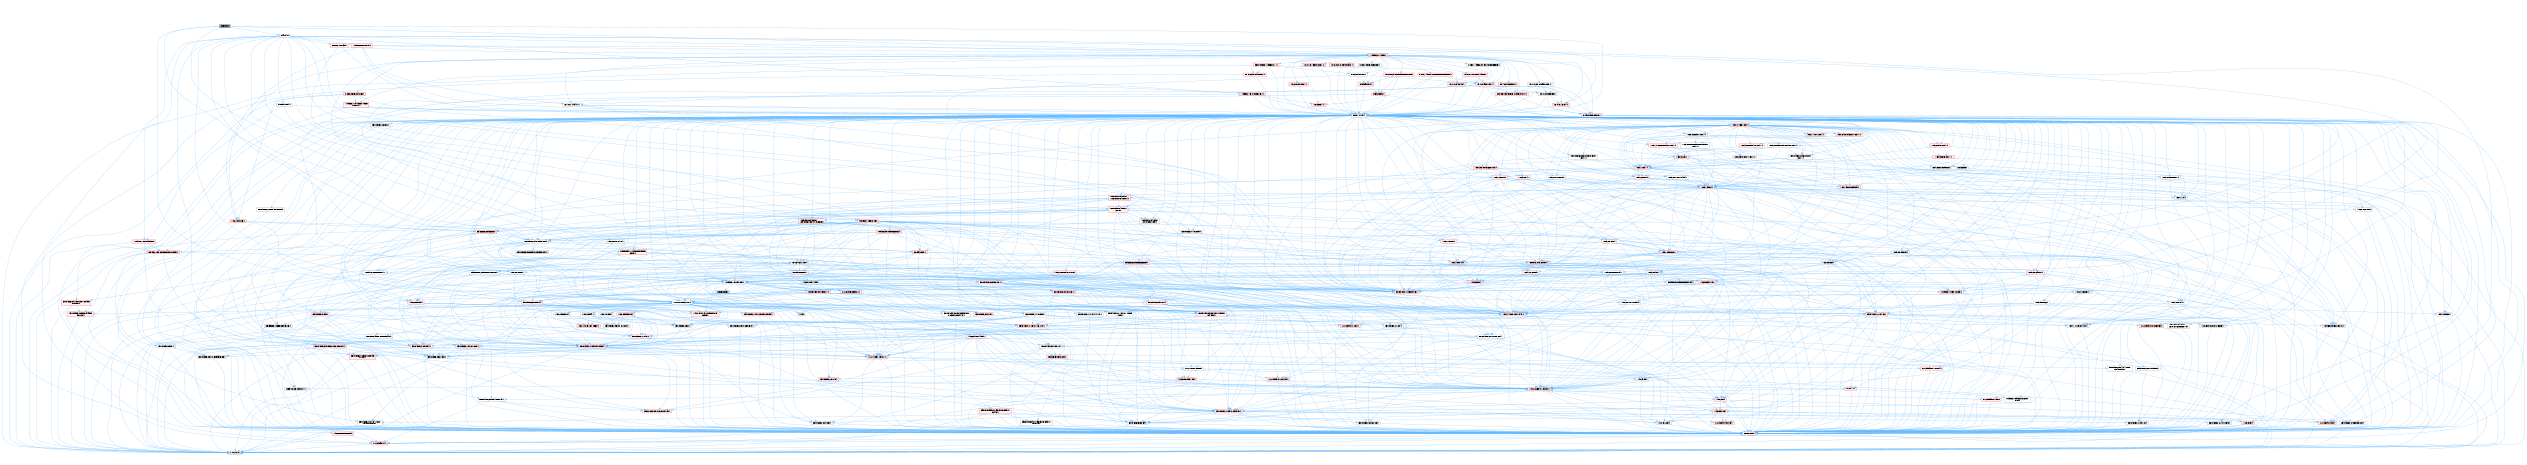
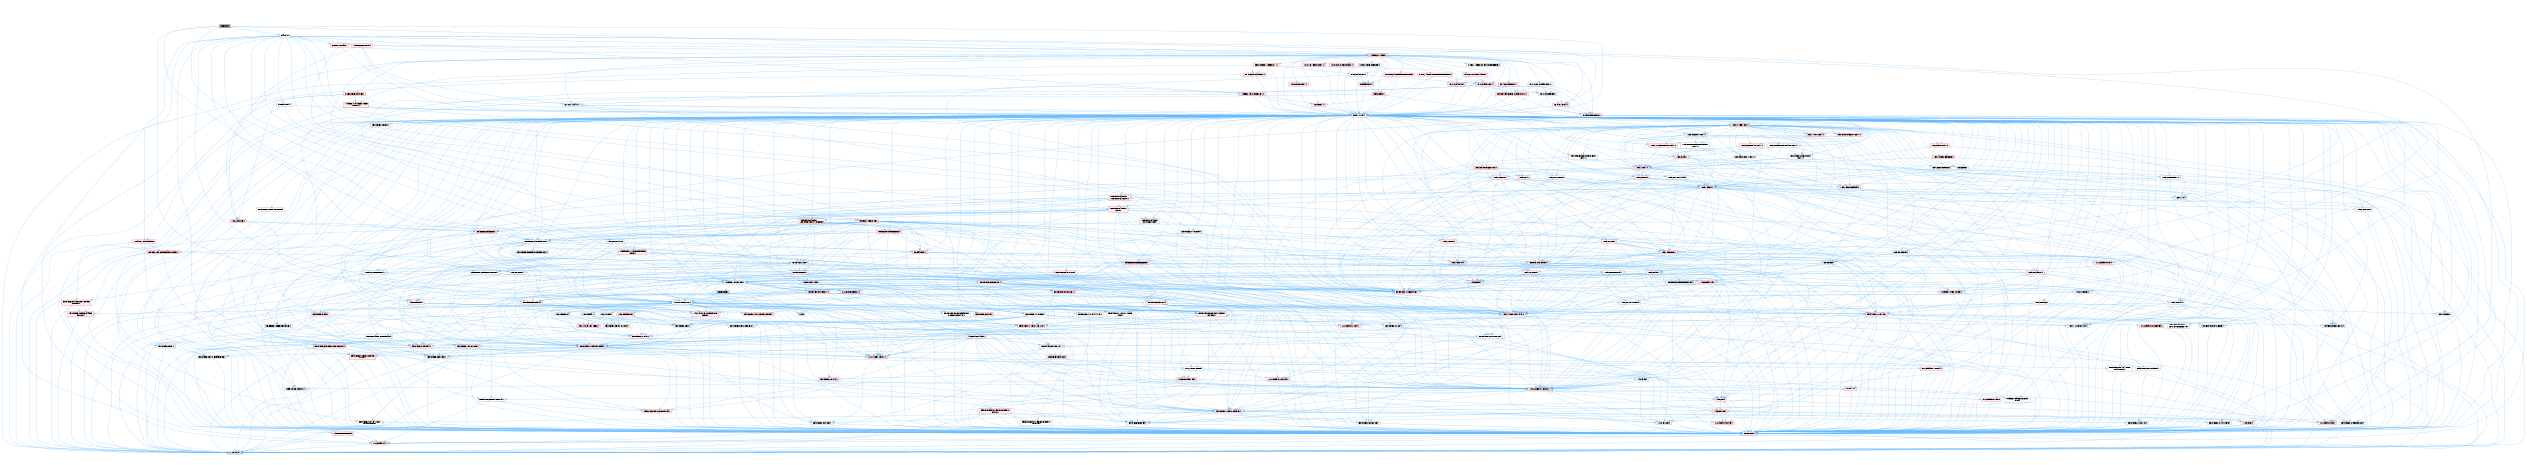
(1943, 157) -> (1943, 157)
none -> (2104, 263)
